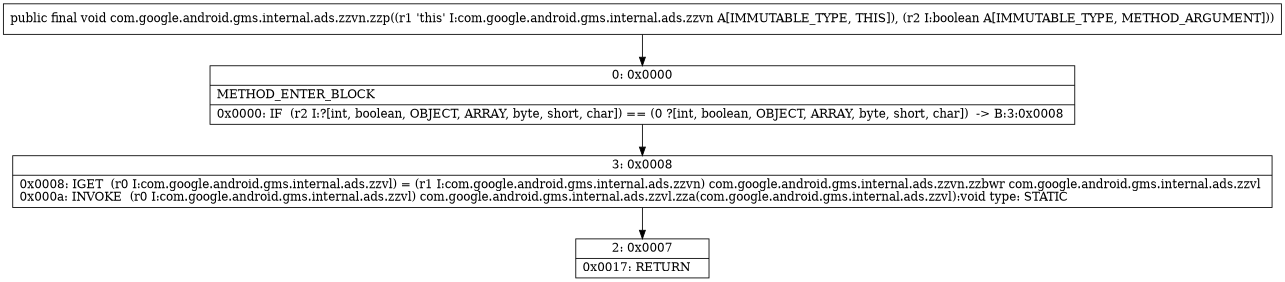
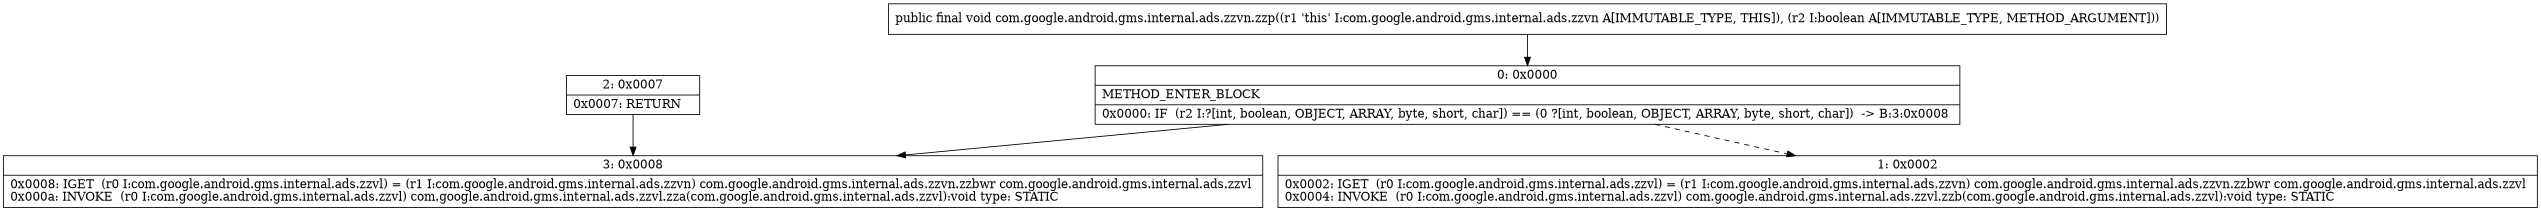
none -> (1908, 182)
(642, 219) -> (633, 131)
(642, 268) -> (633, 104)
